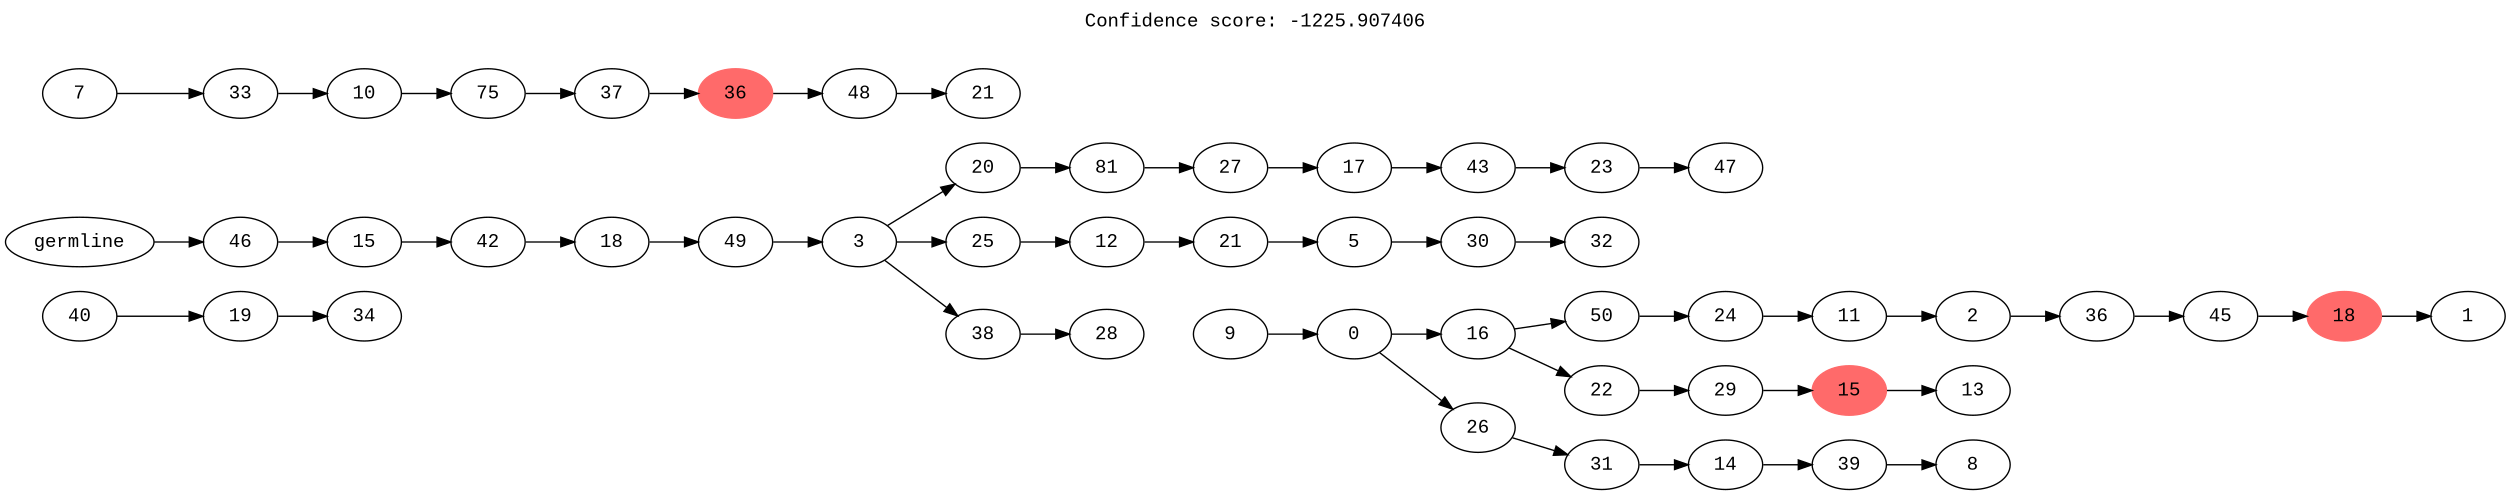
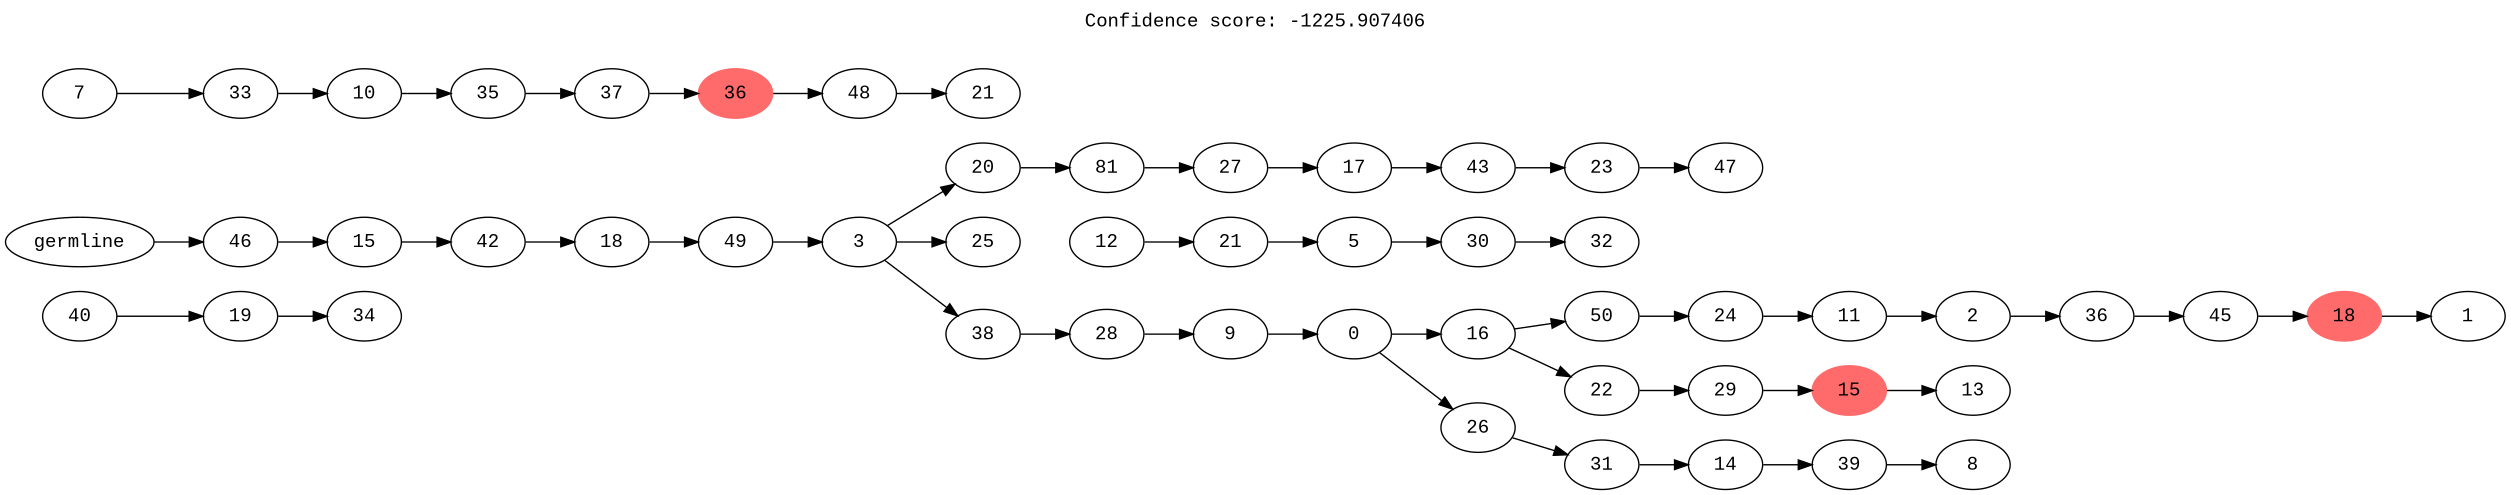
(488, 94) -> (488, 94)
(1038, 242) -> none
none -> (1162, 334)
